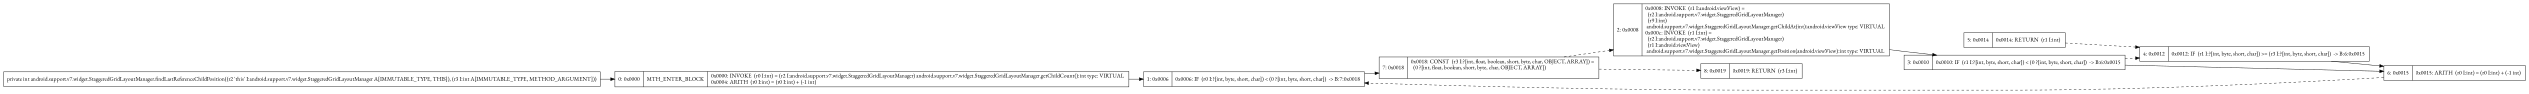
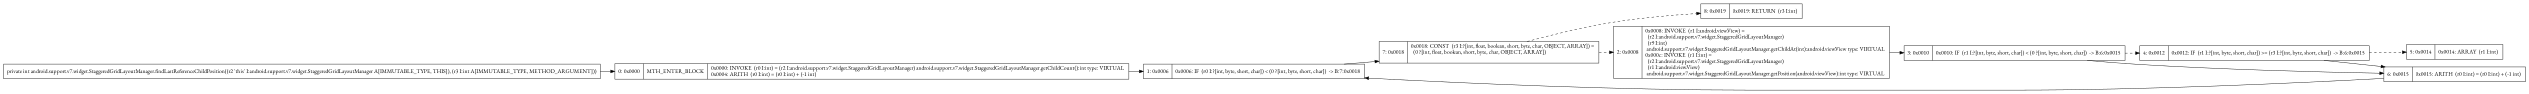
(2029, 40) -> (2469, 52)
(2100, 45) -> (2386, 52)
(1876, 90) -> (1876, 90)
